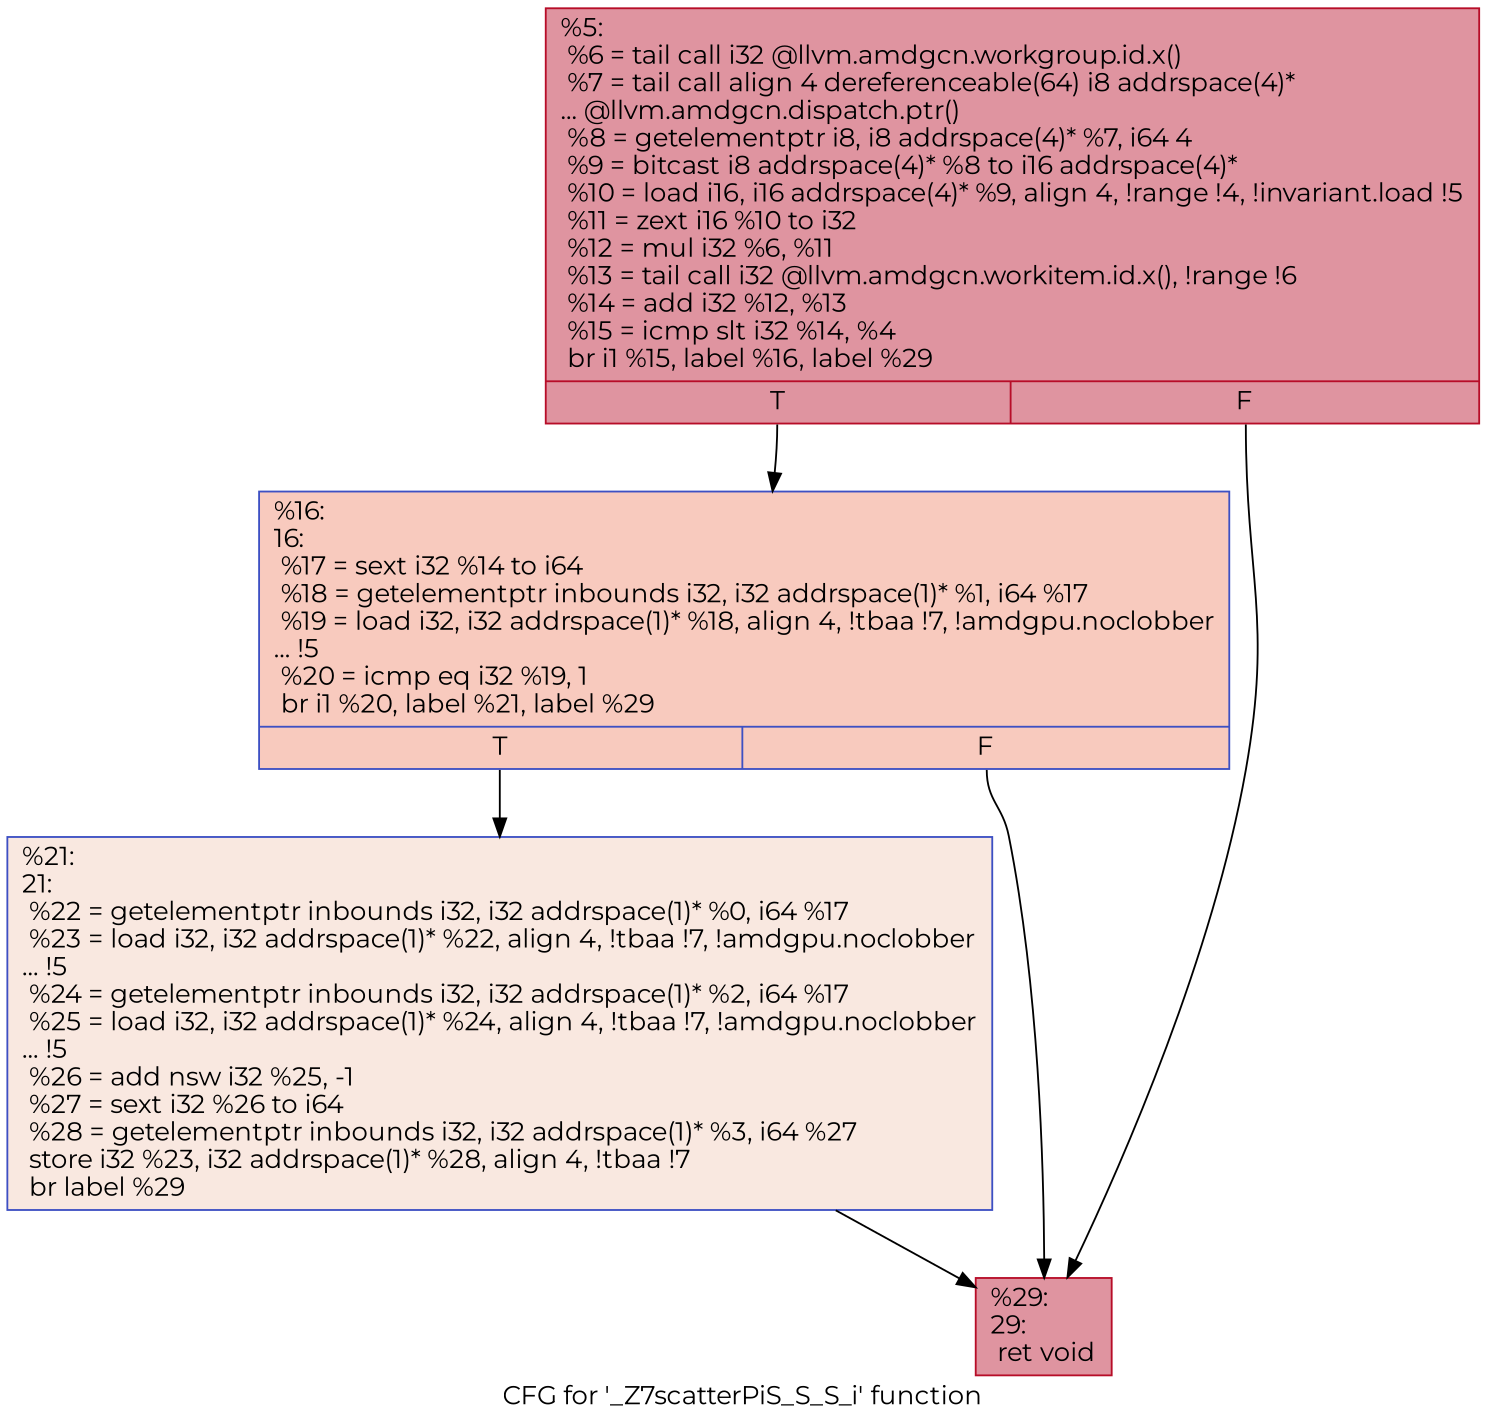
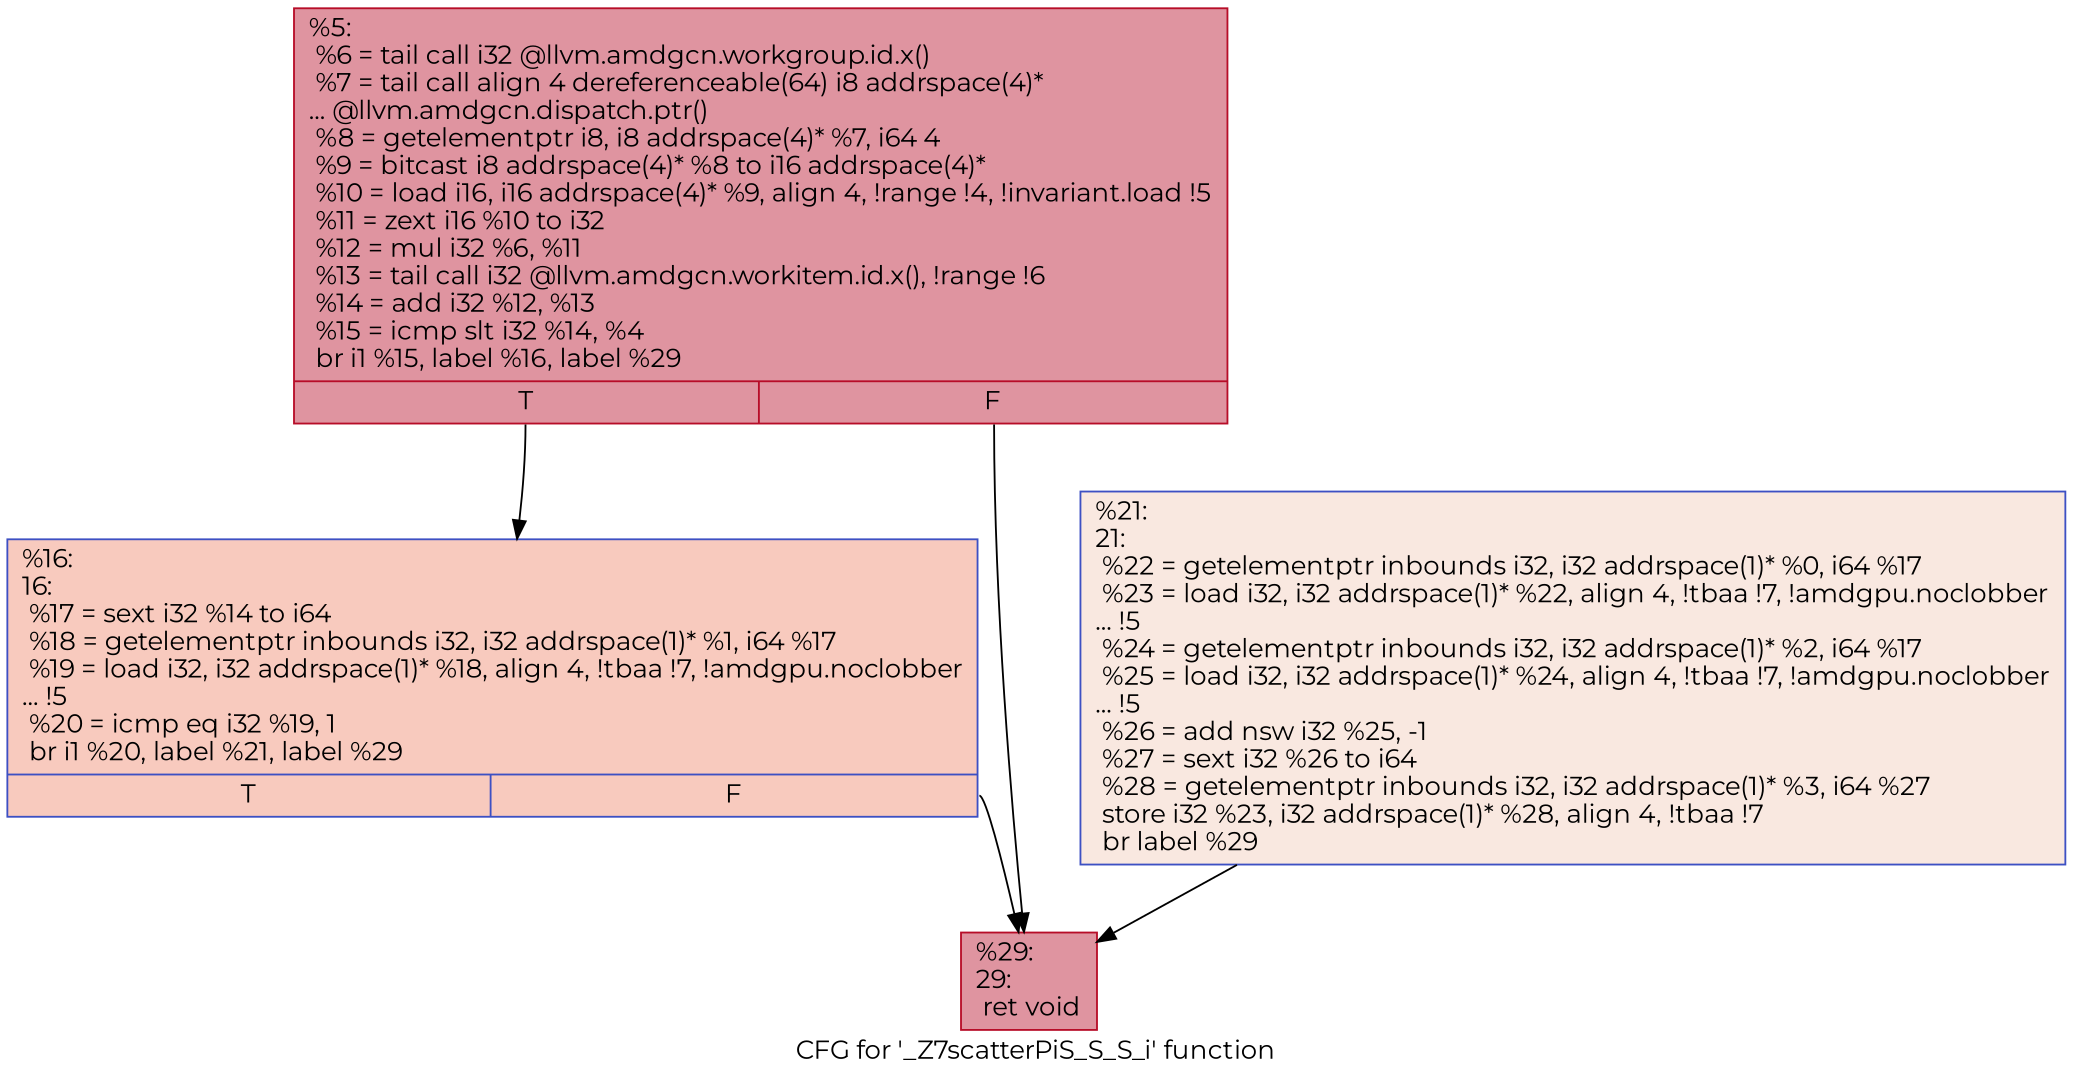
(500, 794) -> none
